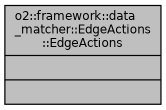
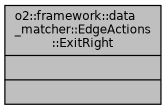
(83, 43) -> (83, 43)
